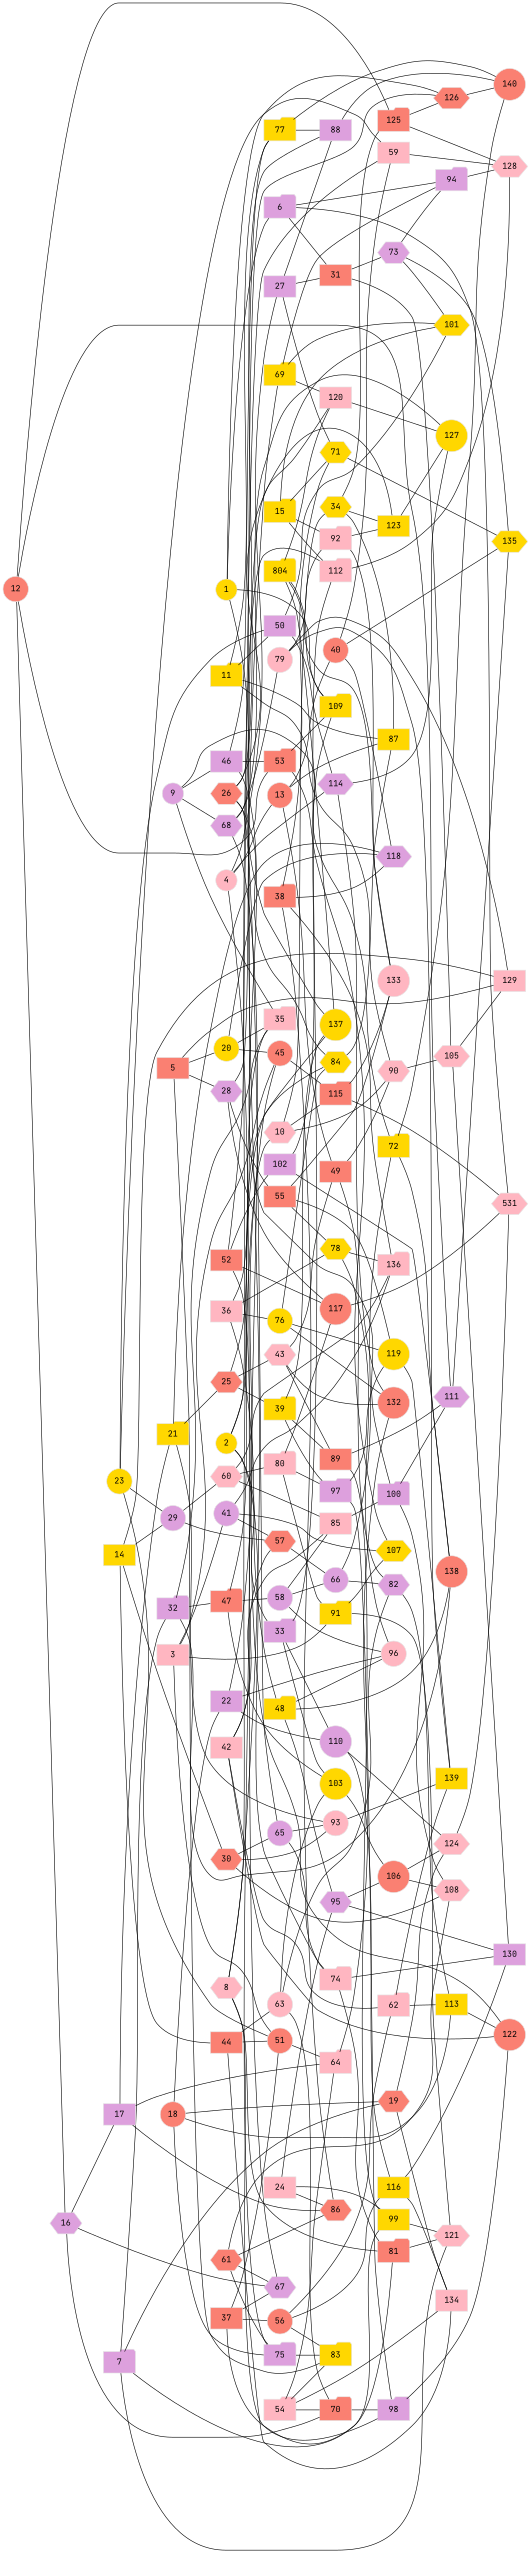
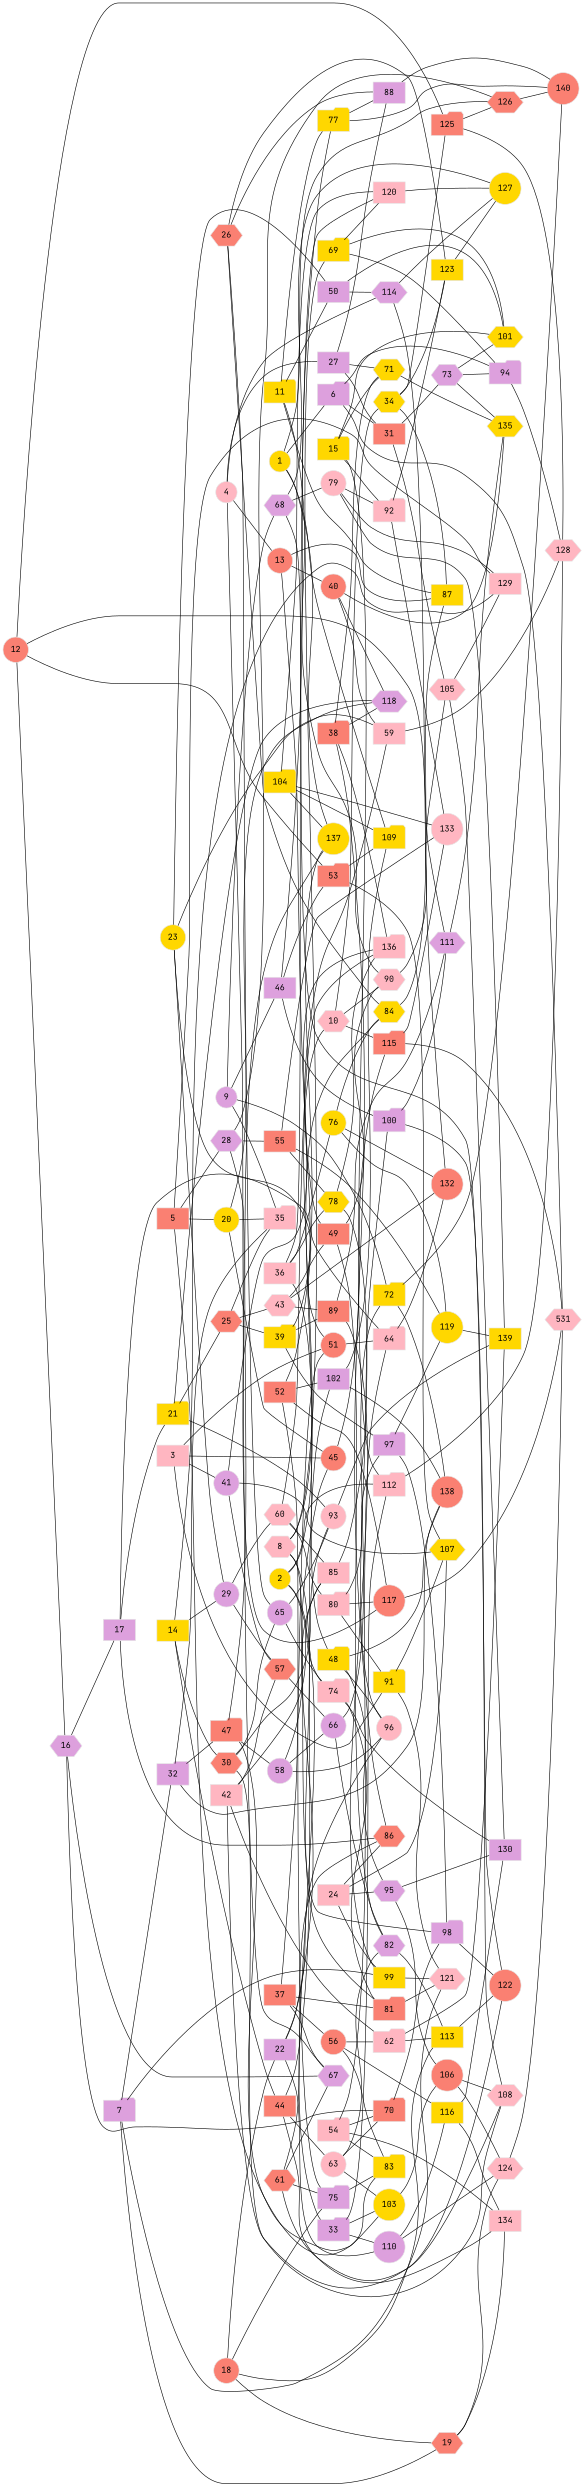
(280, 571) -> (280, 782)
none -> (435, 1742)
(259, 2041) -> (310, 1743)
